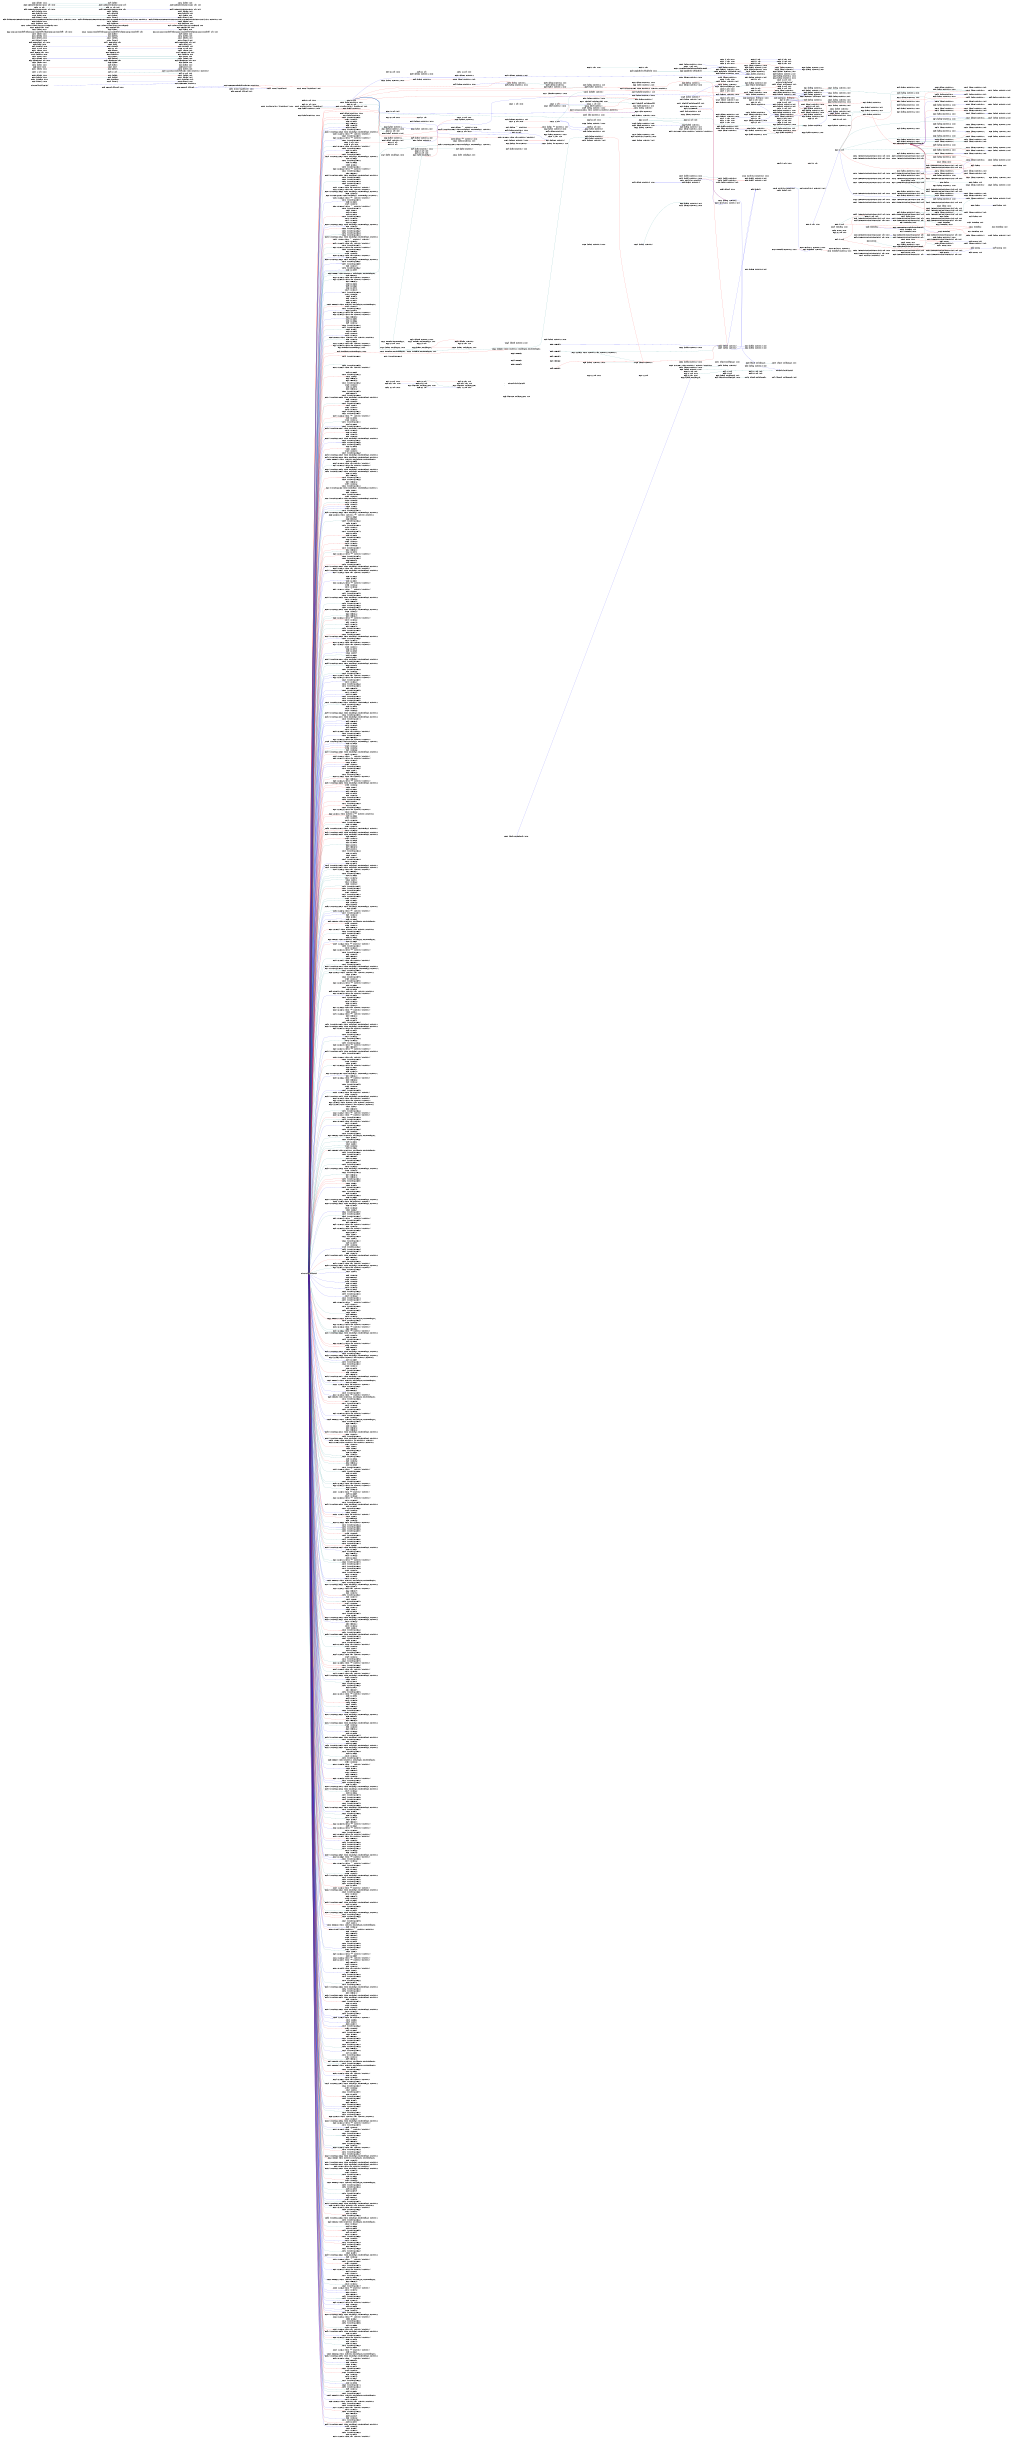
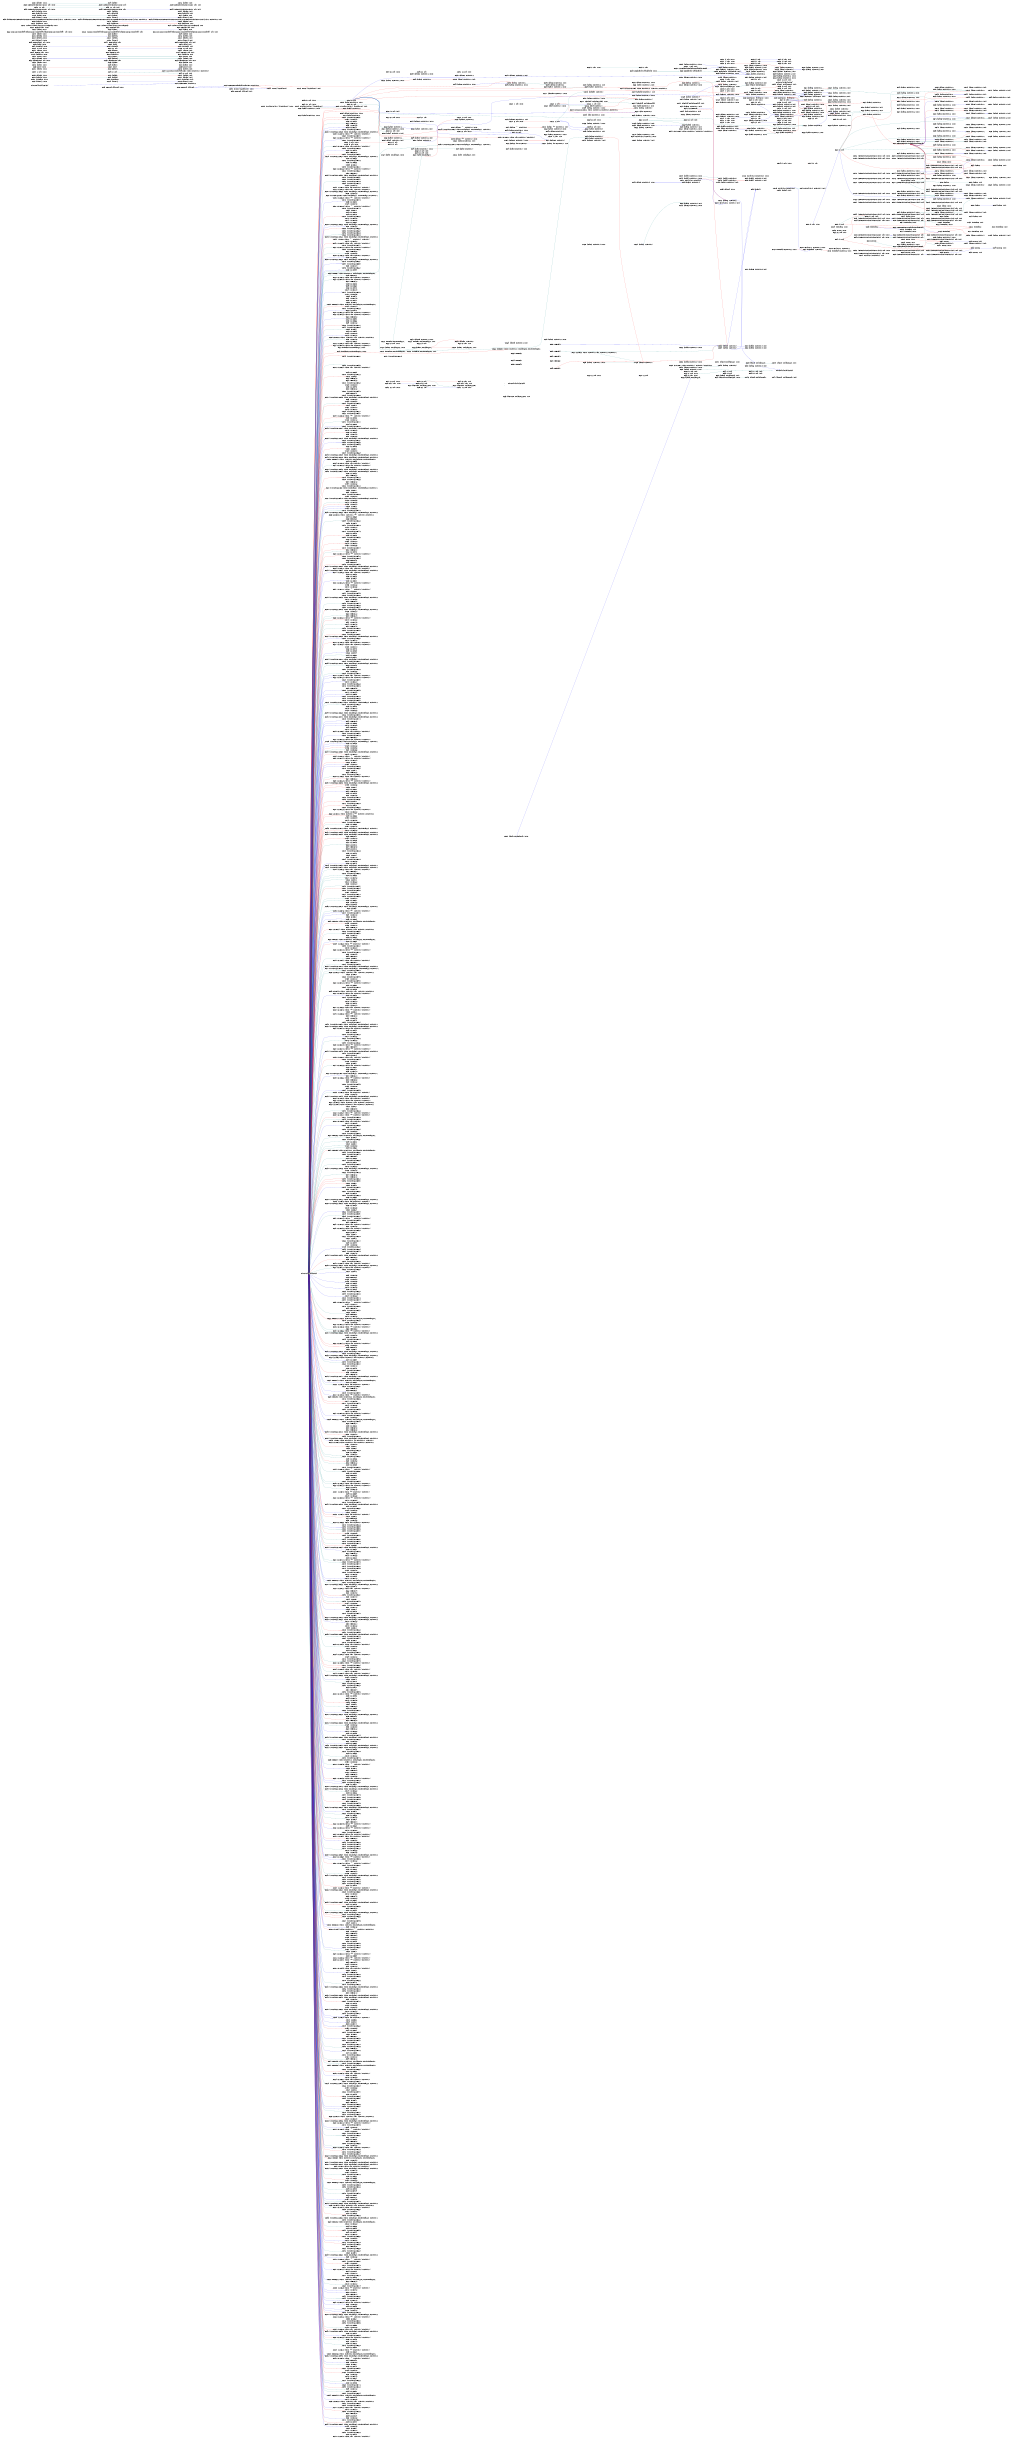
none -> (351, 575)
none -> (351, 1055)
